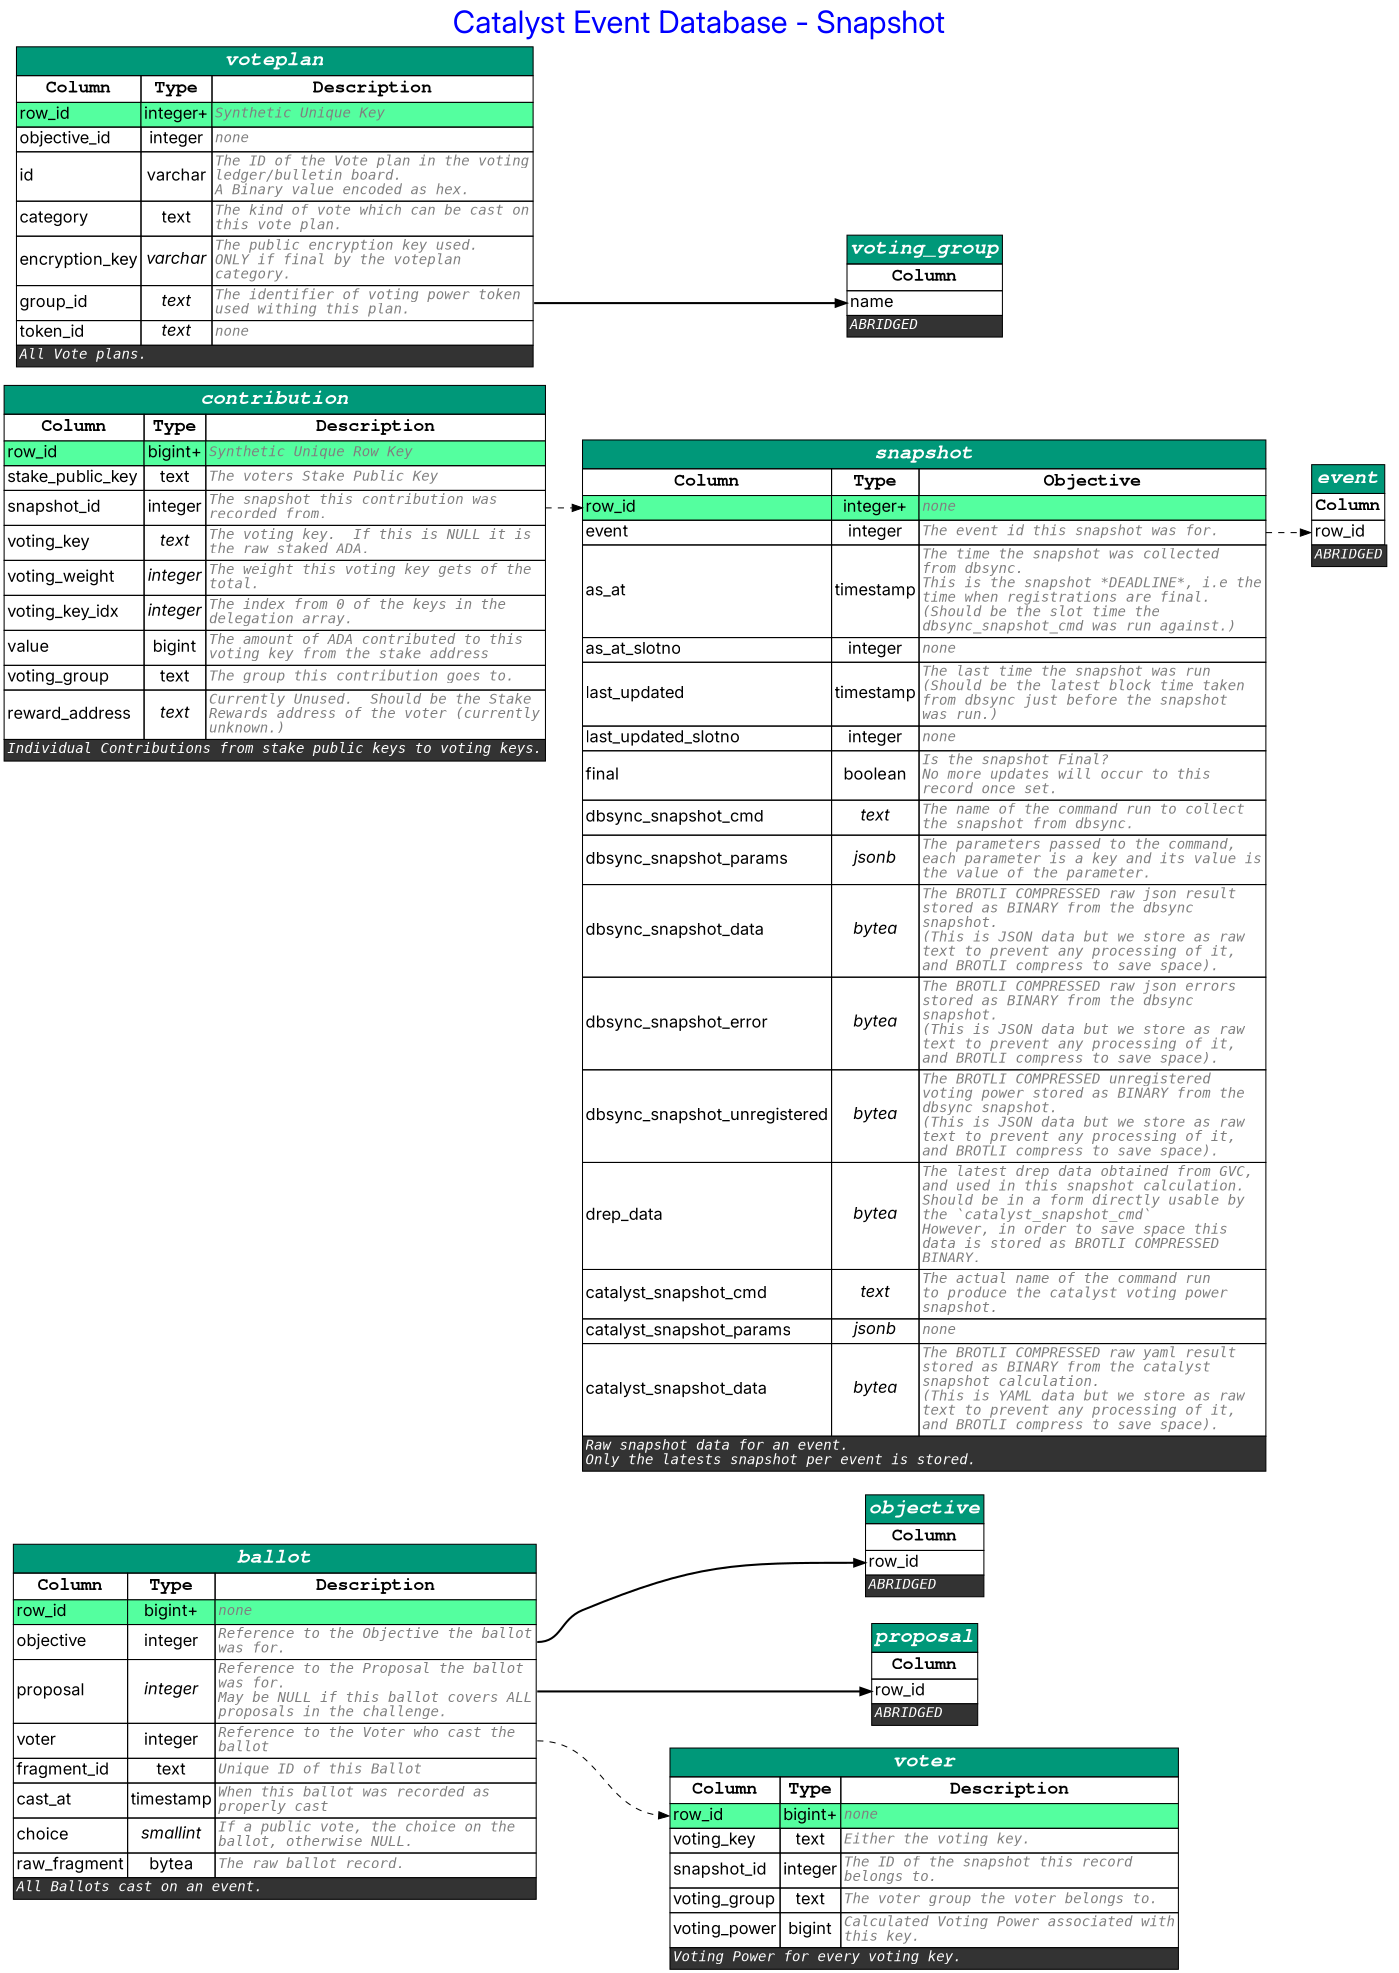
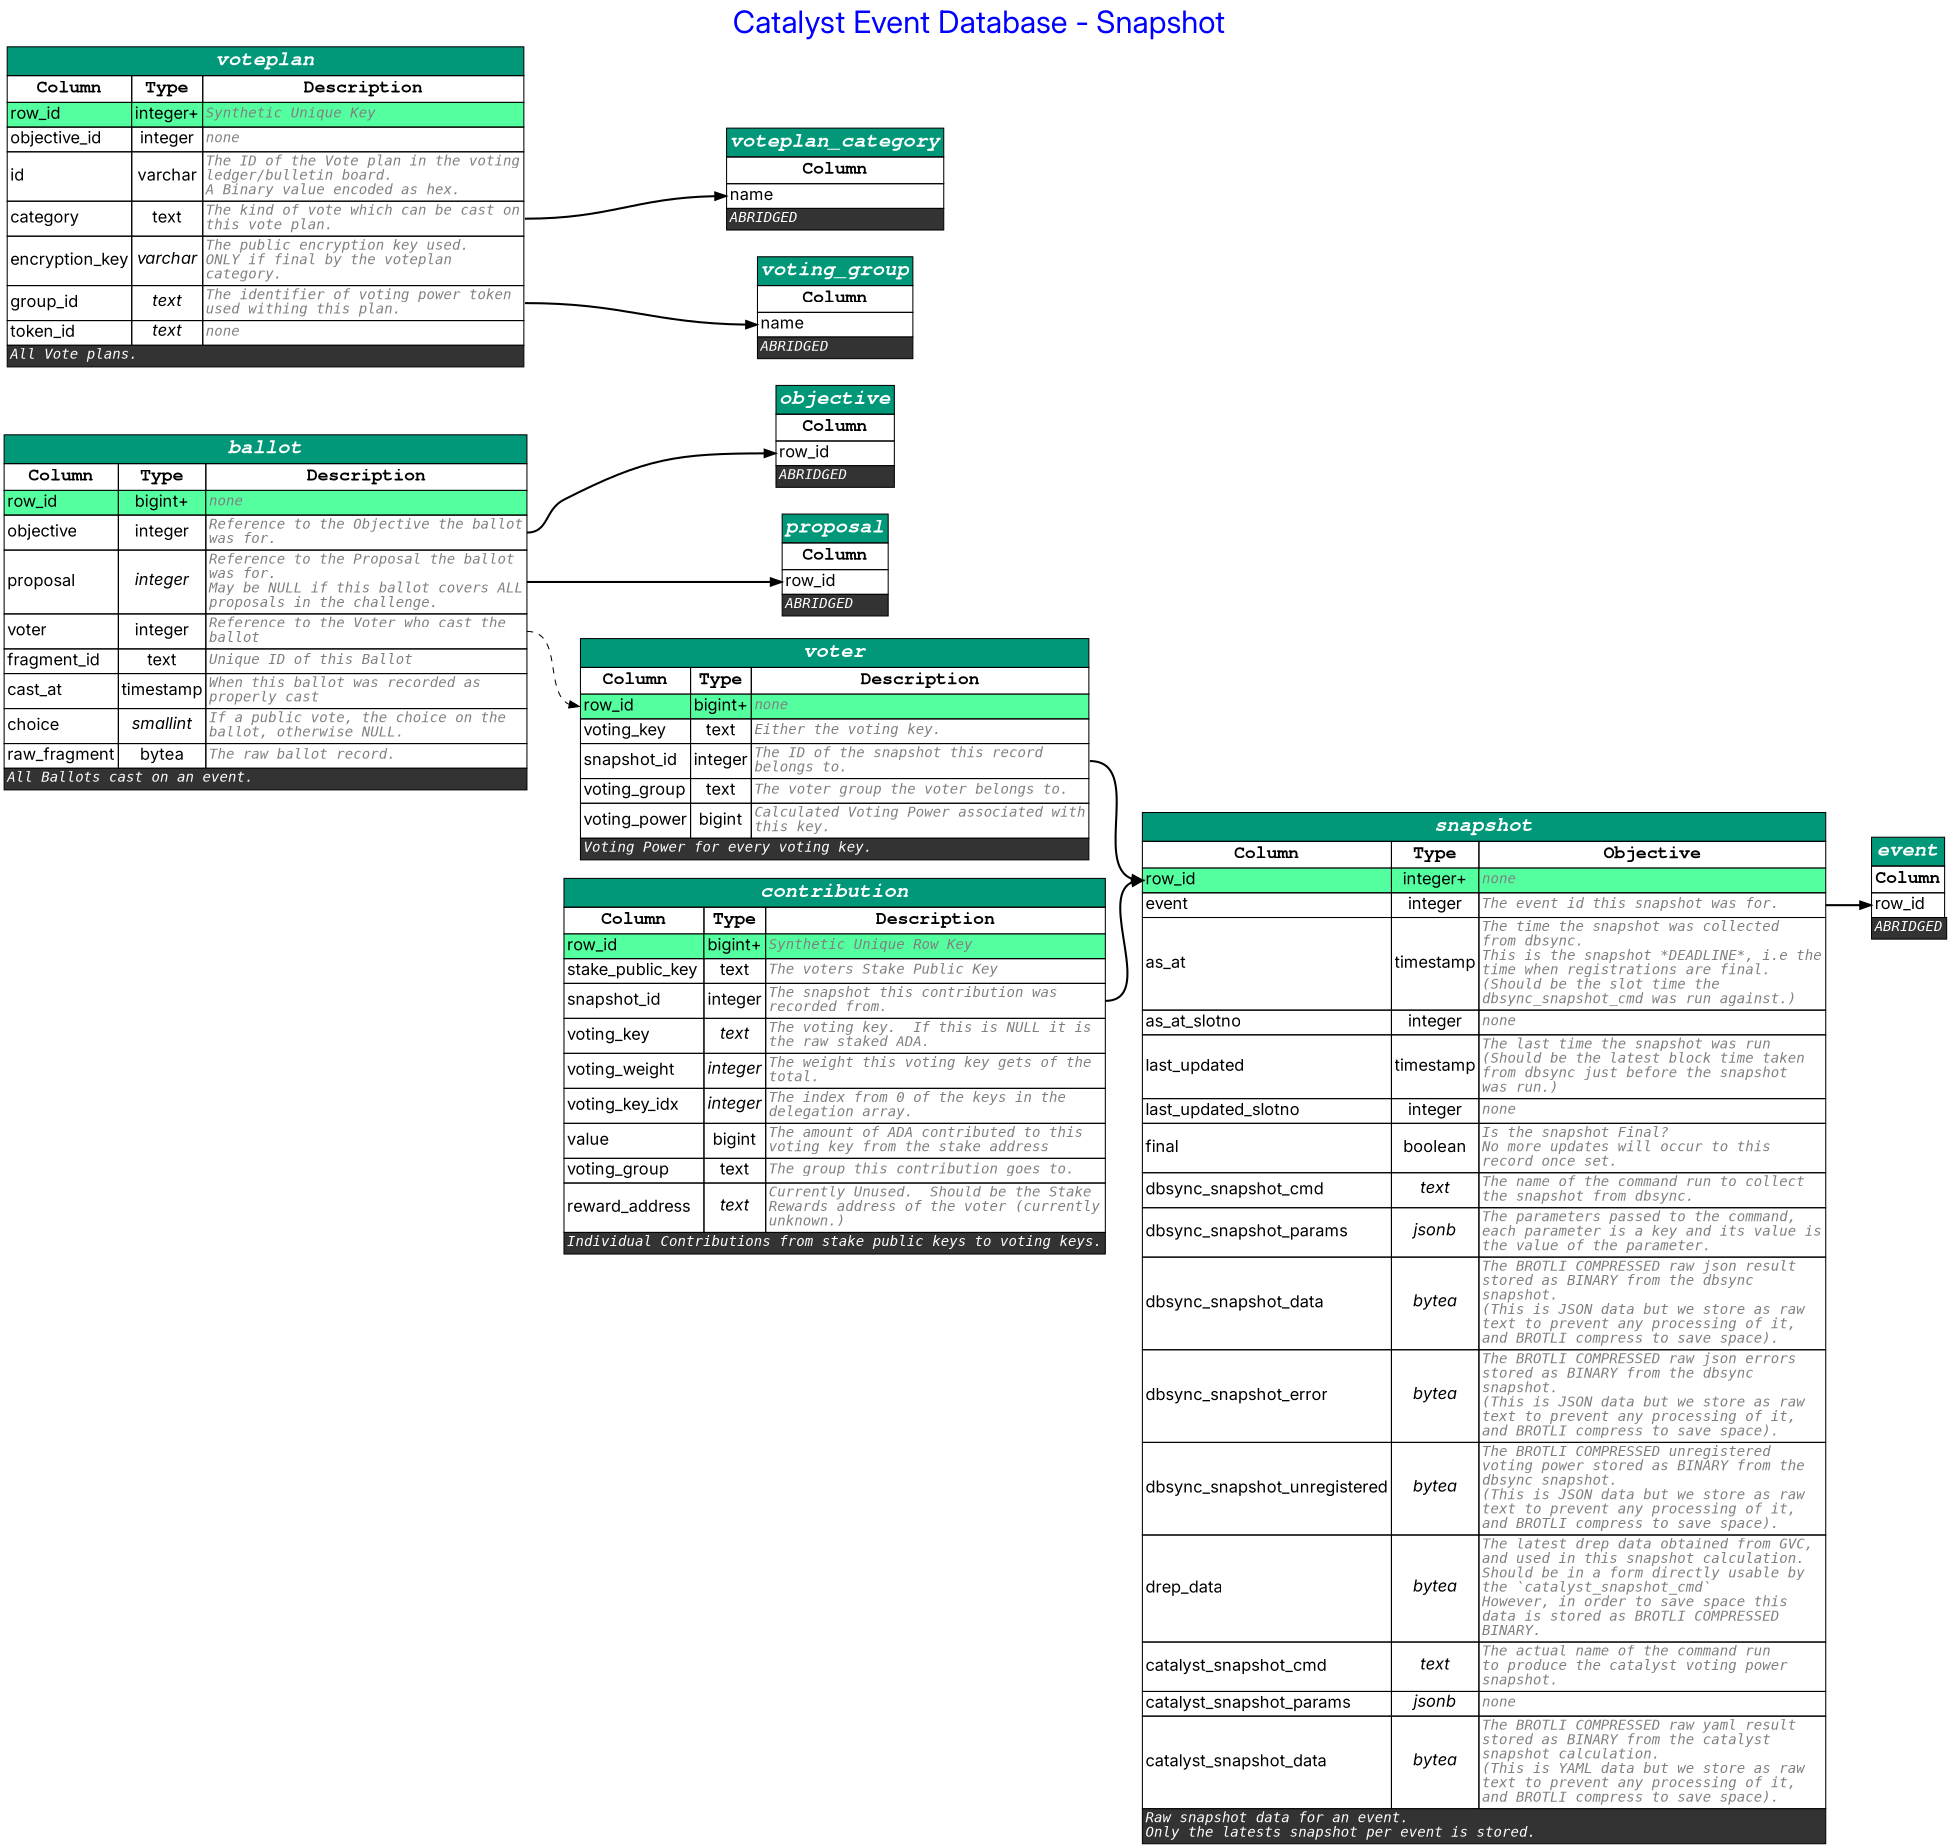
none -> (835, 179)
(559, 508) -> (1125, 946)
(1283, 533) -> (1843, 905)
none -> (1116, 815)
